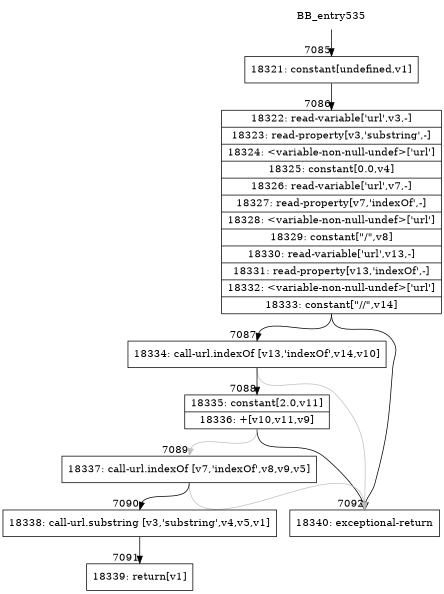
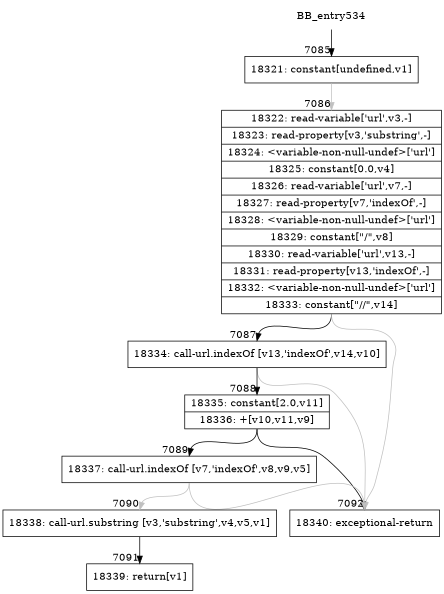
(332, 16) -> (332, 16)
(332, 93) -> (332, 93)
(391, 386) -> (391, 386)
(227, 443) -> (227, 443)
(168, 496) -> (168, 496)
